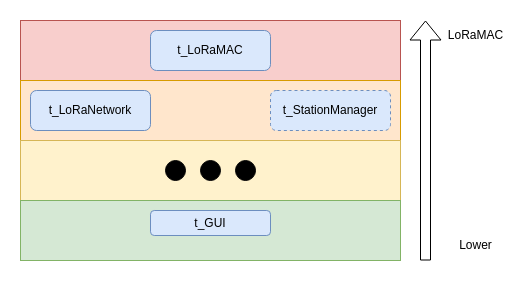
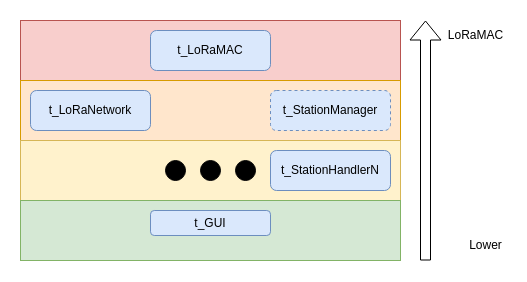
none -> (331, 171)
(476, 246) -> (486, 246)
